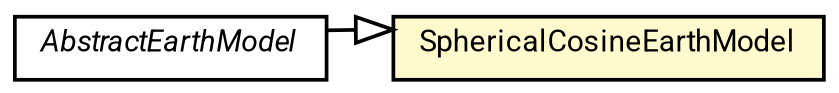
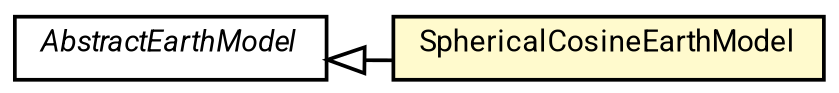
(342, 30) -> (379, 60)
